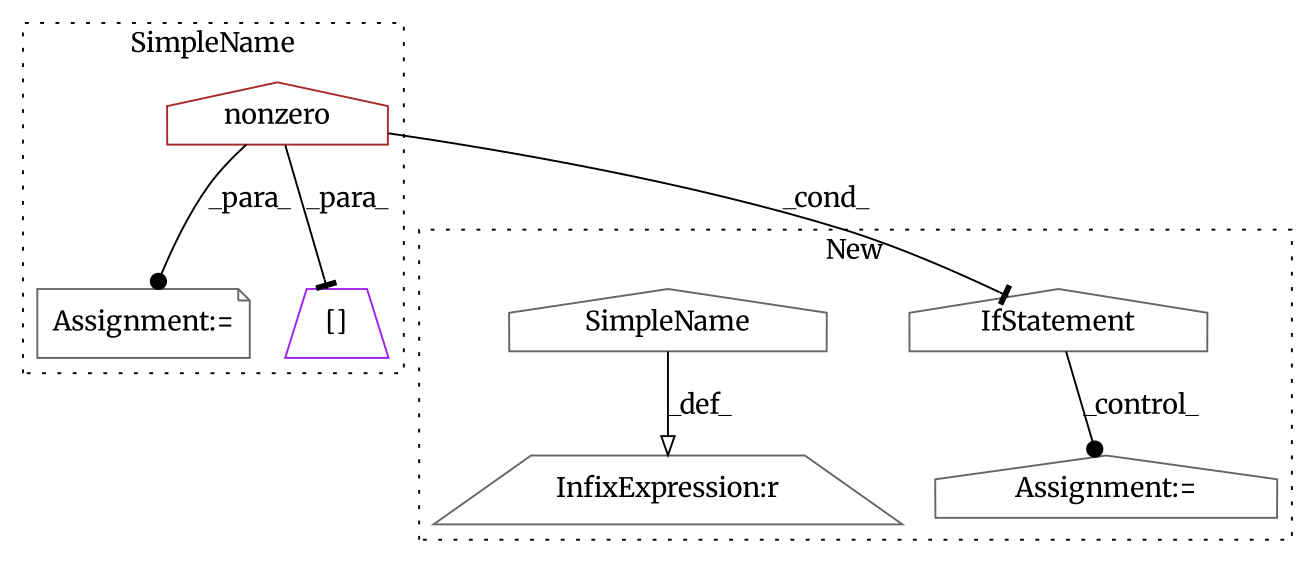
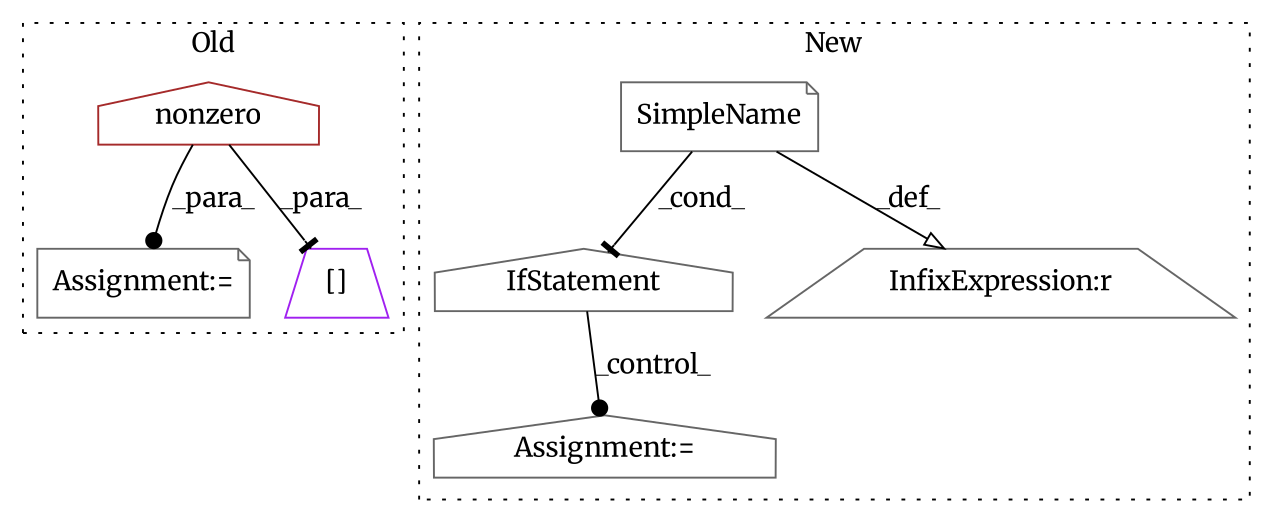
(213, 45) -> (213, 45)
(700, 191) -> (653, 198)
(668, 323) -> (720, 117)
